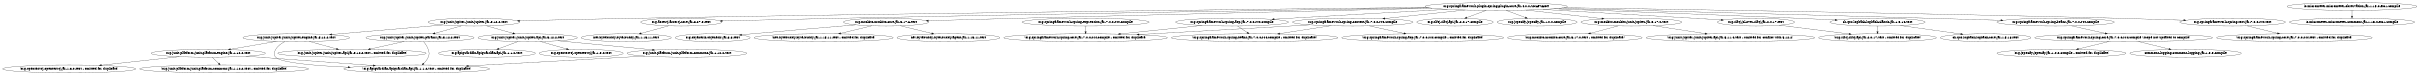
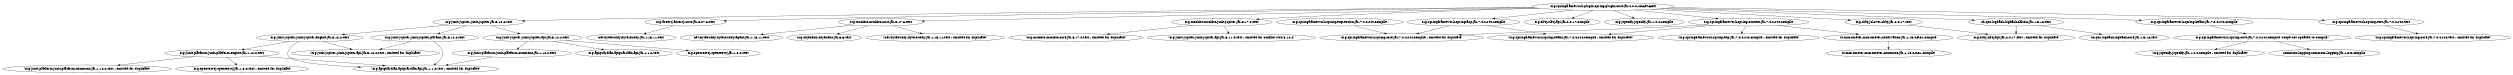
none -> (1817, 30)
